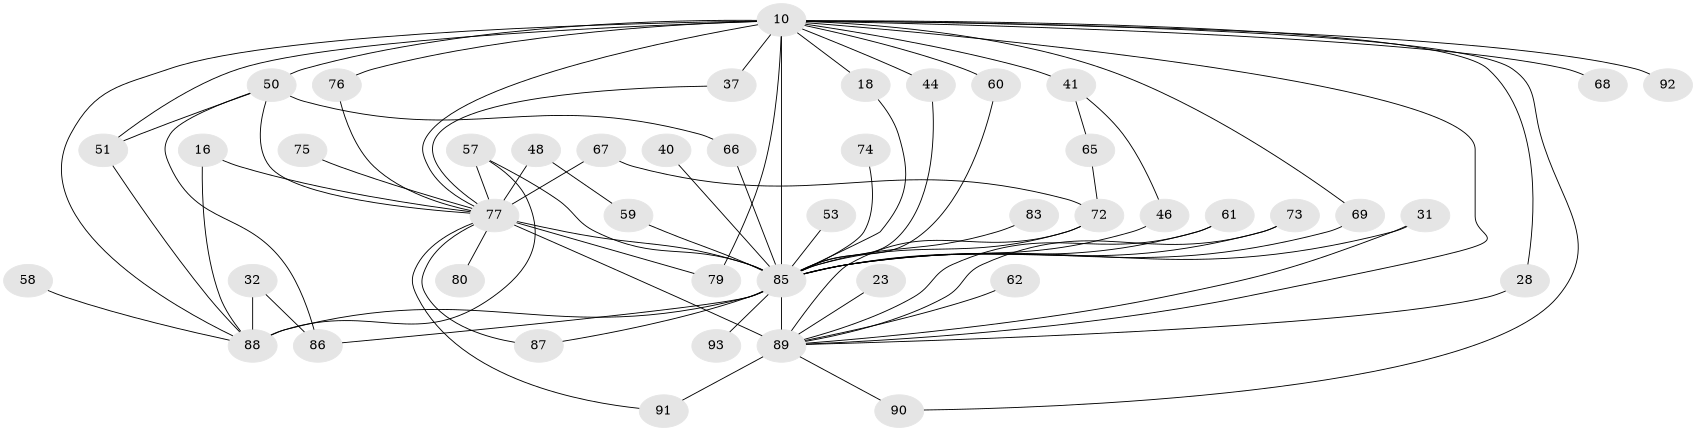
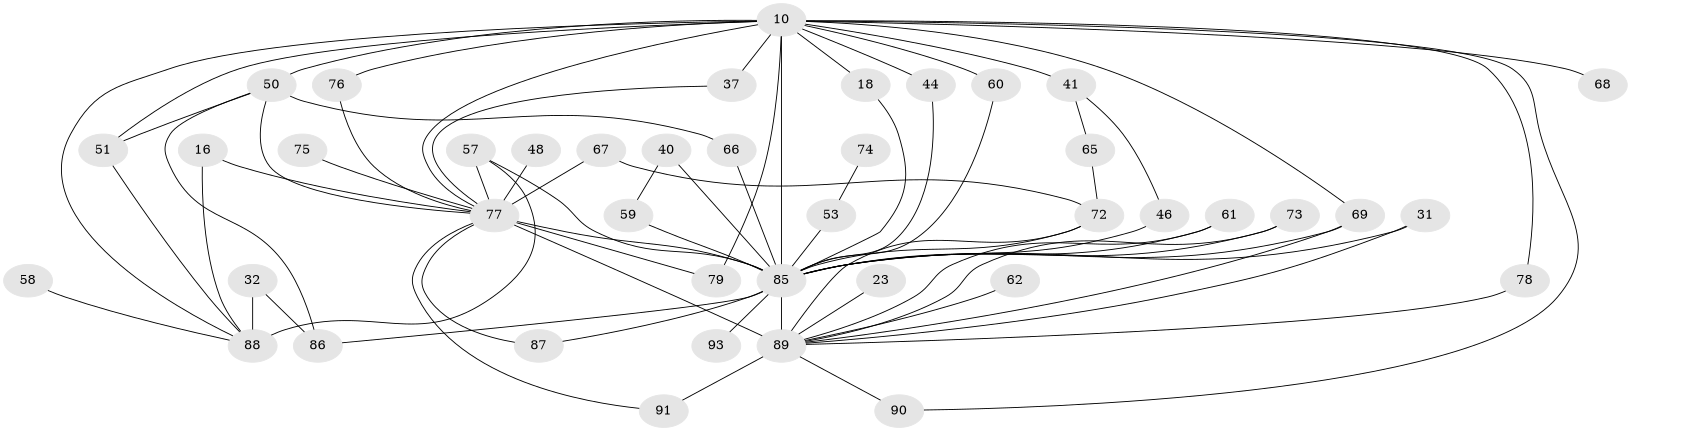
(1668, 85) -> none
(582, 183) -> (648, 183)
(1475, 197) -> (1077, 298)
(1034, 216) -> none
(862, 235) -> (852, 177)
(460, 281) -> none
(1525, 281) -> (1525, 281)
(517, 313) -> none
